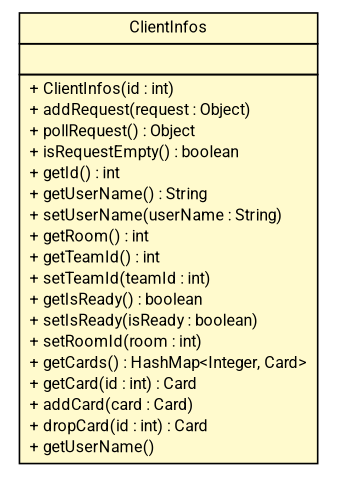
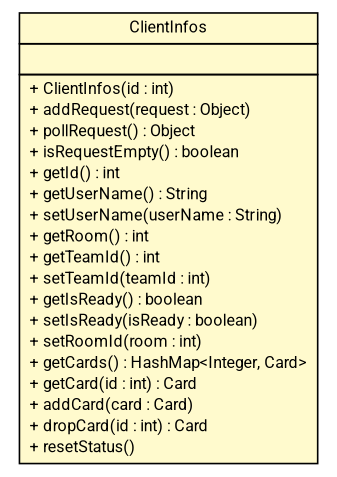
(92, 447) -> (83, 447)
